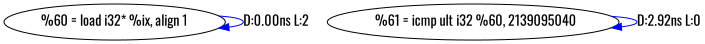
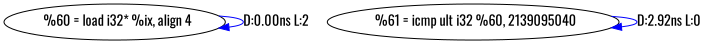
(115, 22) -> (115, 22)
